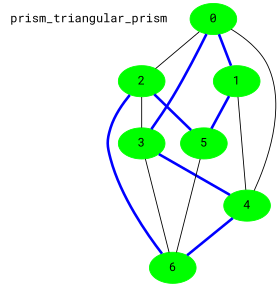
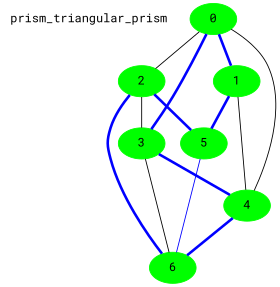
(188, 206) -> (188, 206)
